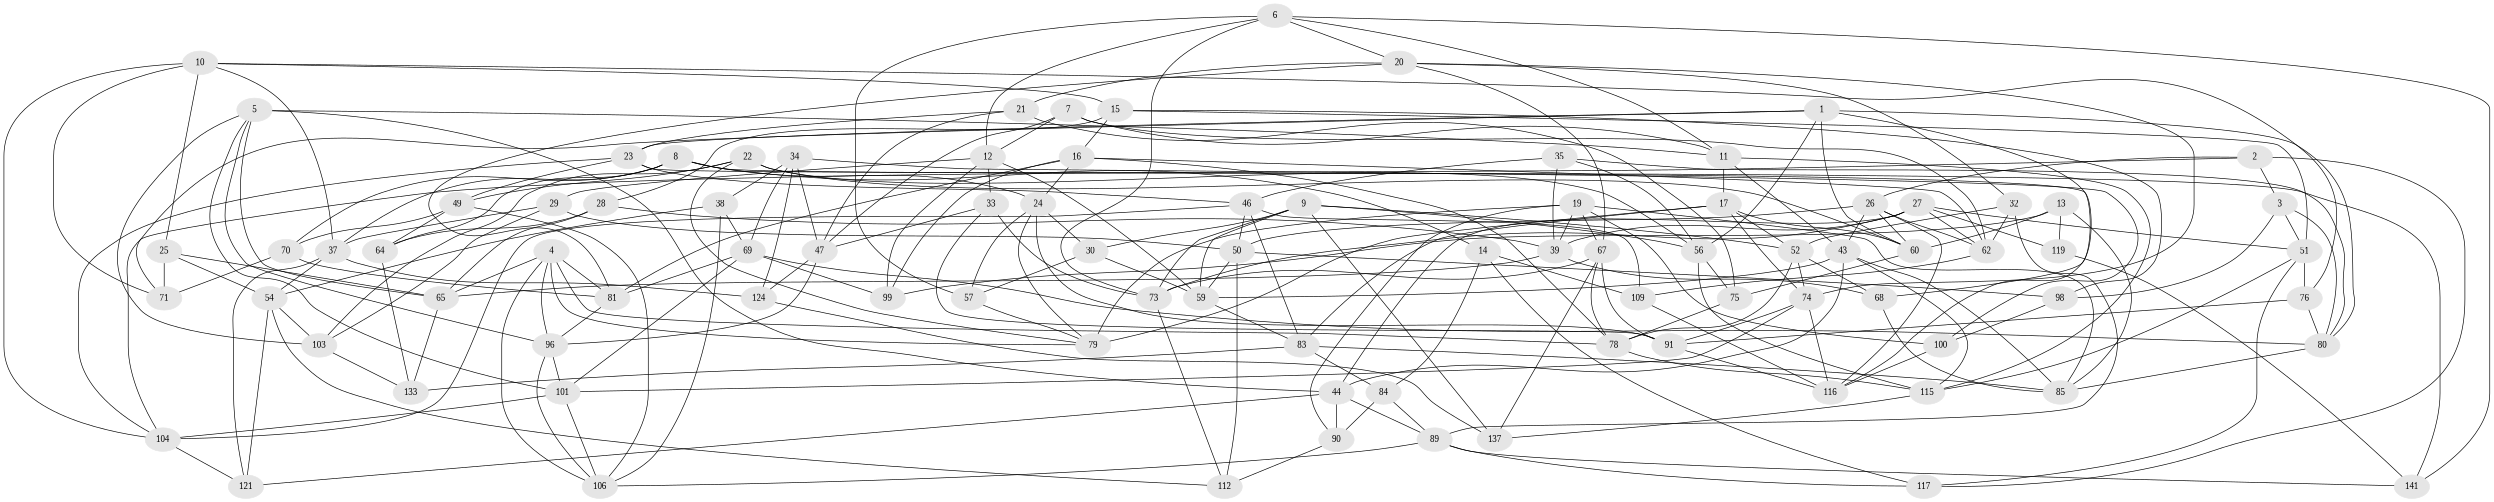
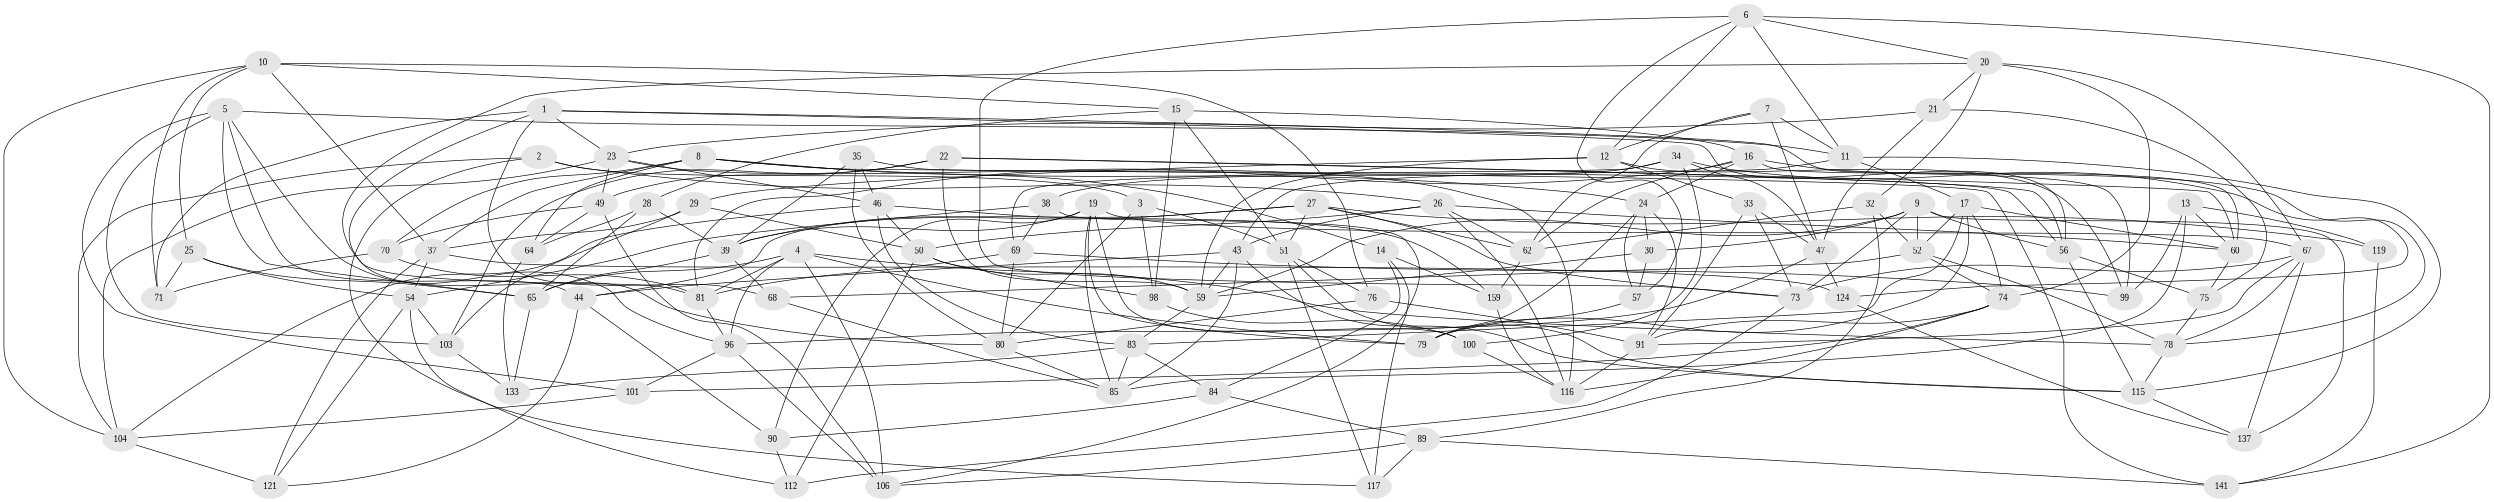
(1638, 298) -> (1494, 298)
(833, 301) -> (1076, 281)
(667, 313) -> none
(1385, 416) -> none
(583, 443) -> none
